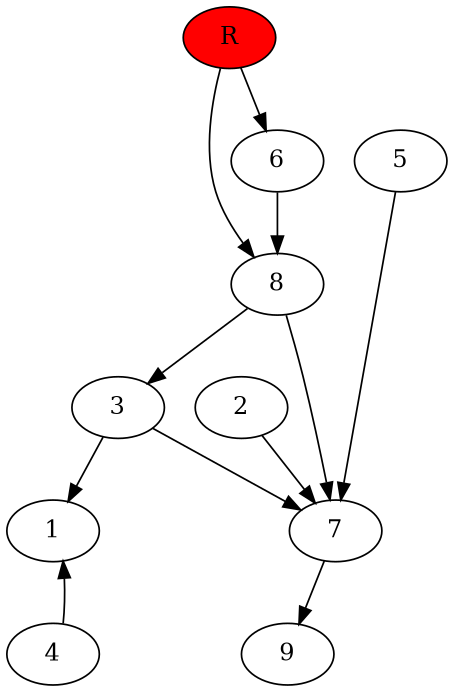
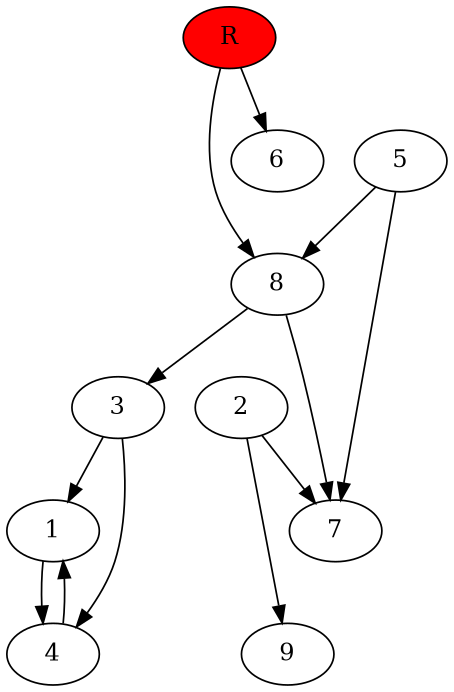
(277, 214) -> (345, 216)
(219, 465) -> (122, 530)
none -> (42, 584)
(315, 585) -> (263, 522)
